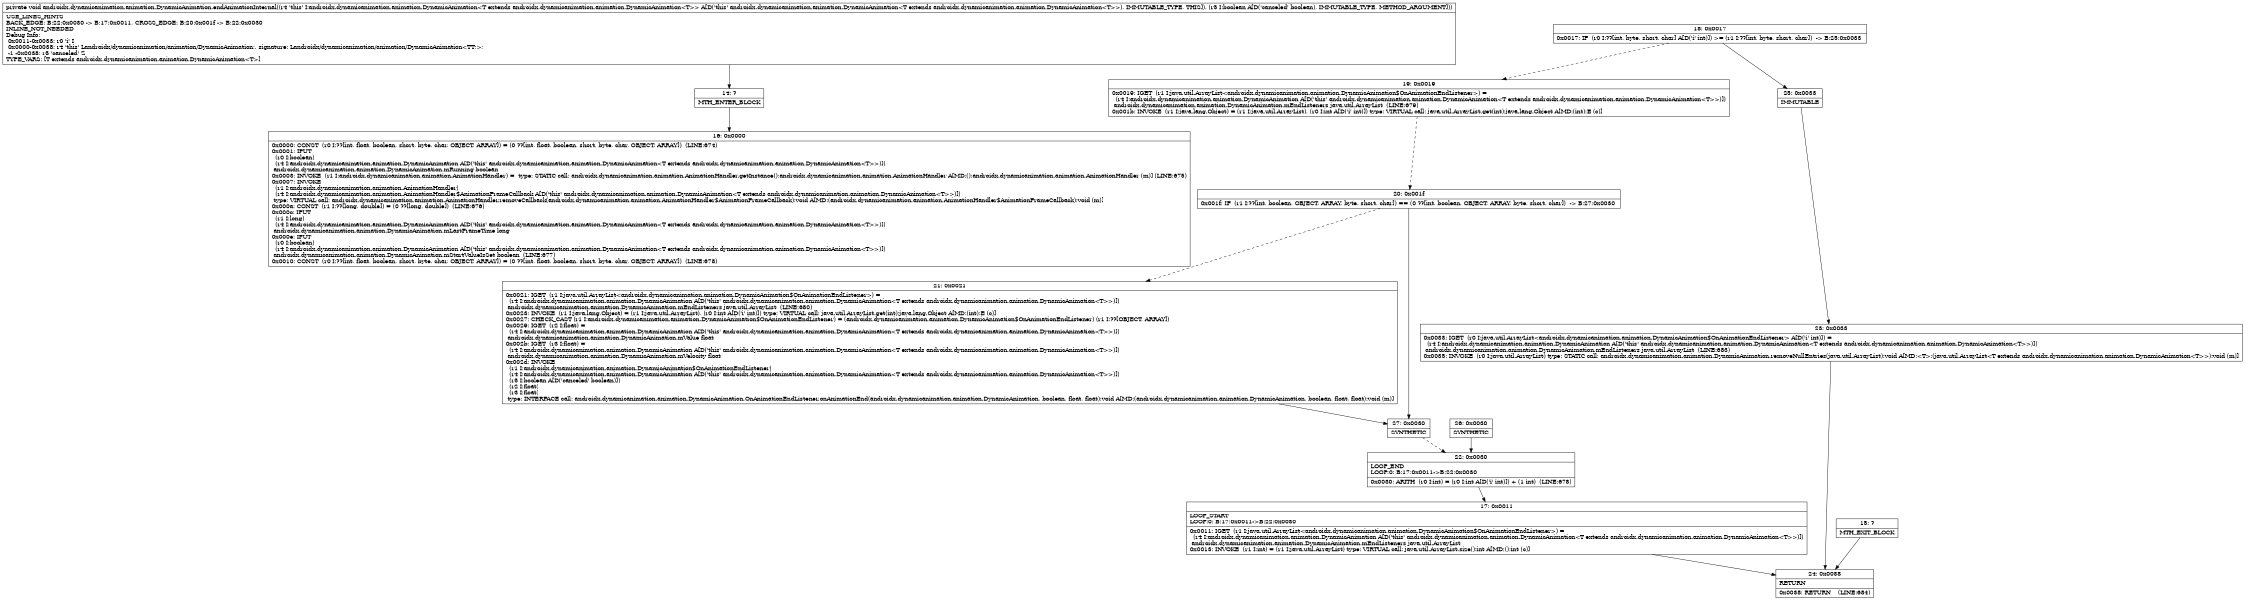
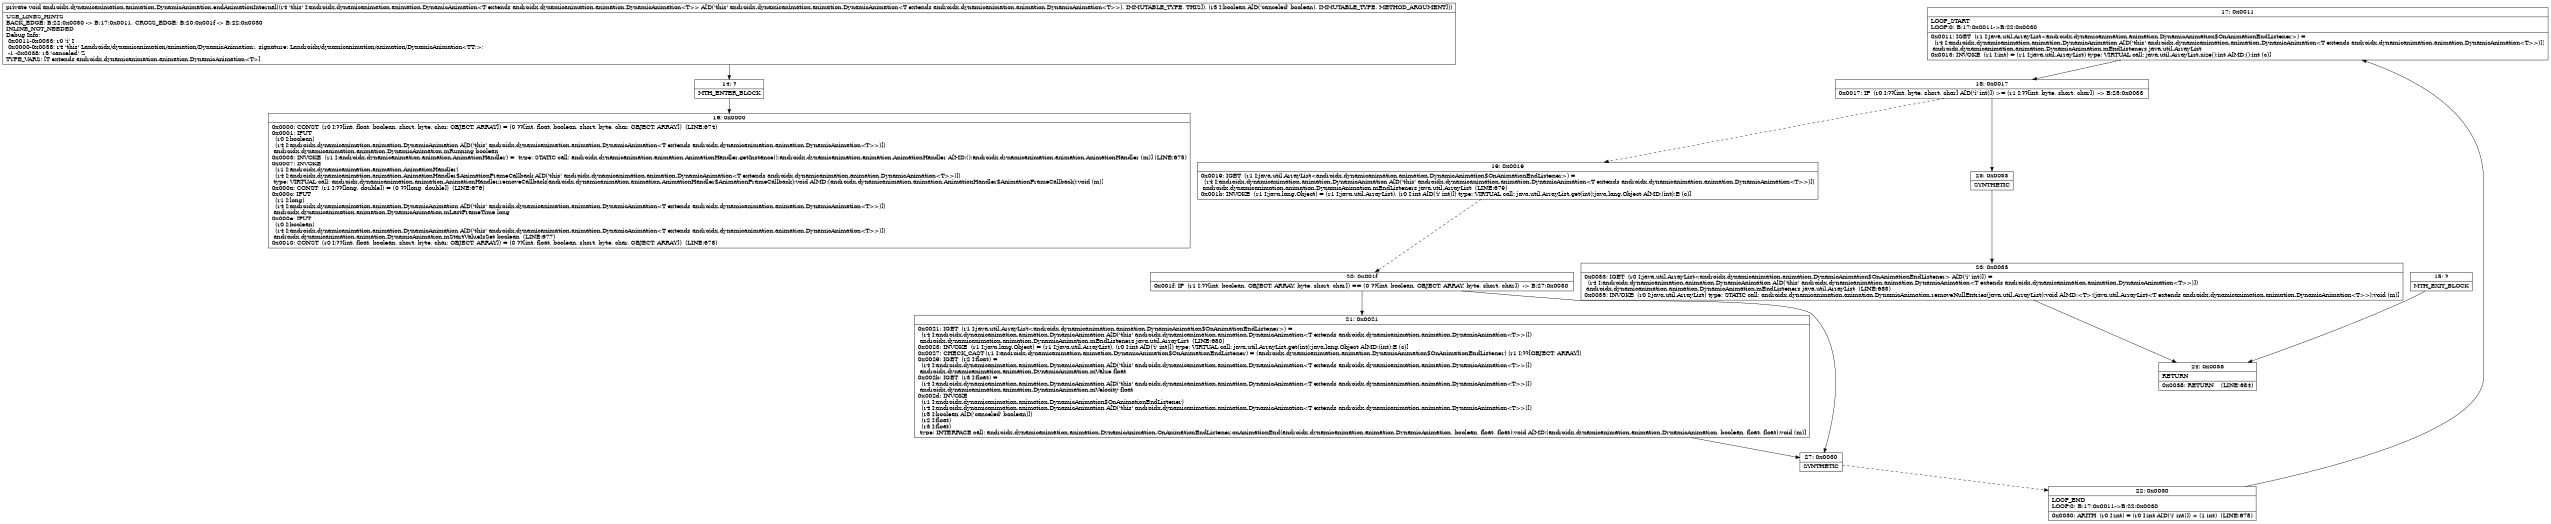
(1800, 103) -> (1992, 185)
(1265, 244) -> (1362, 301)
(1471, 428) -> none
(1712, 564) -> (2079, 69)
